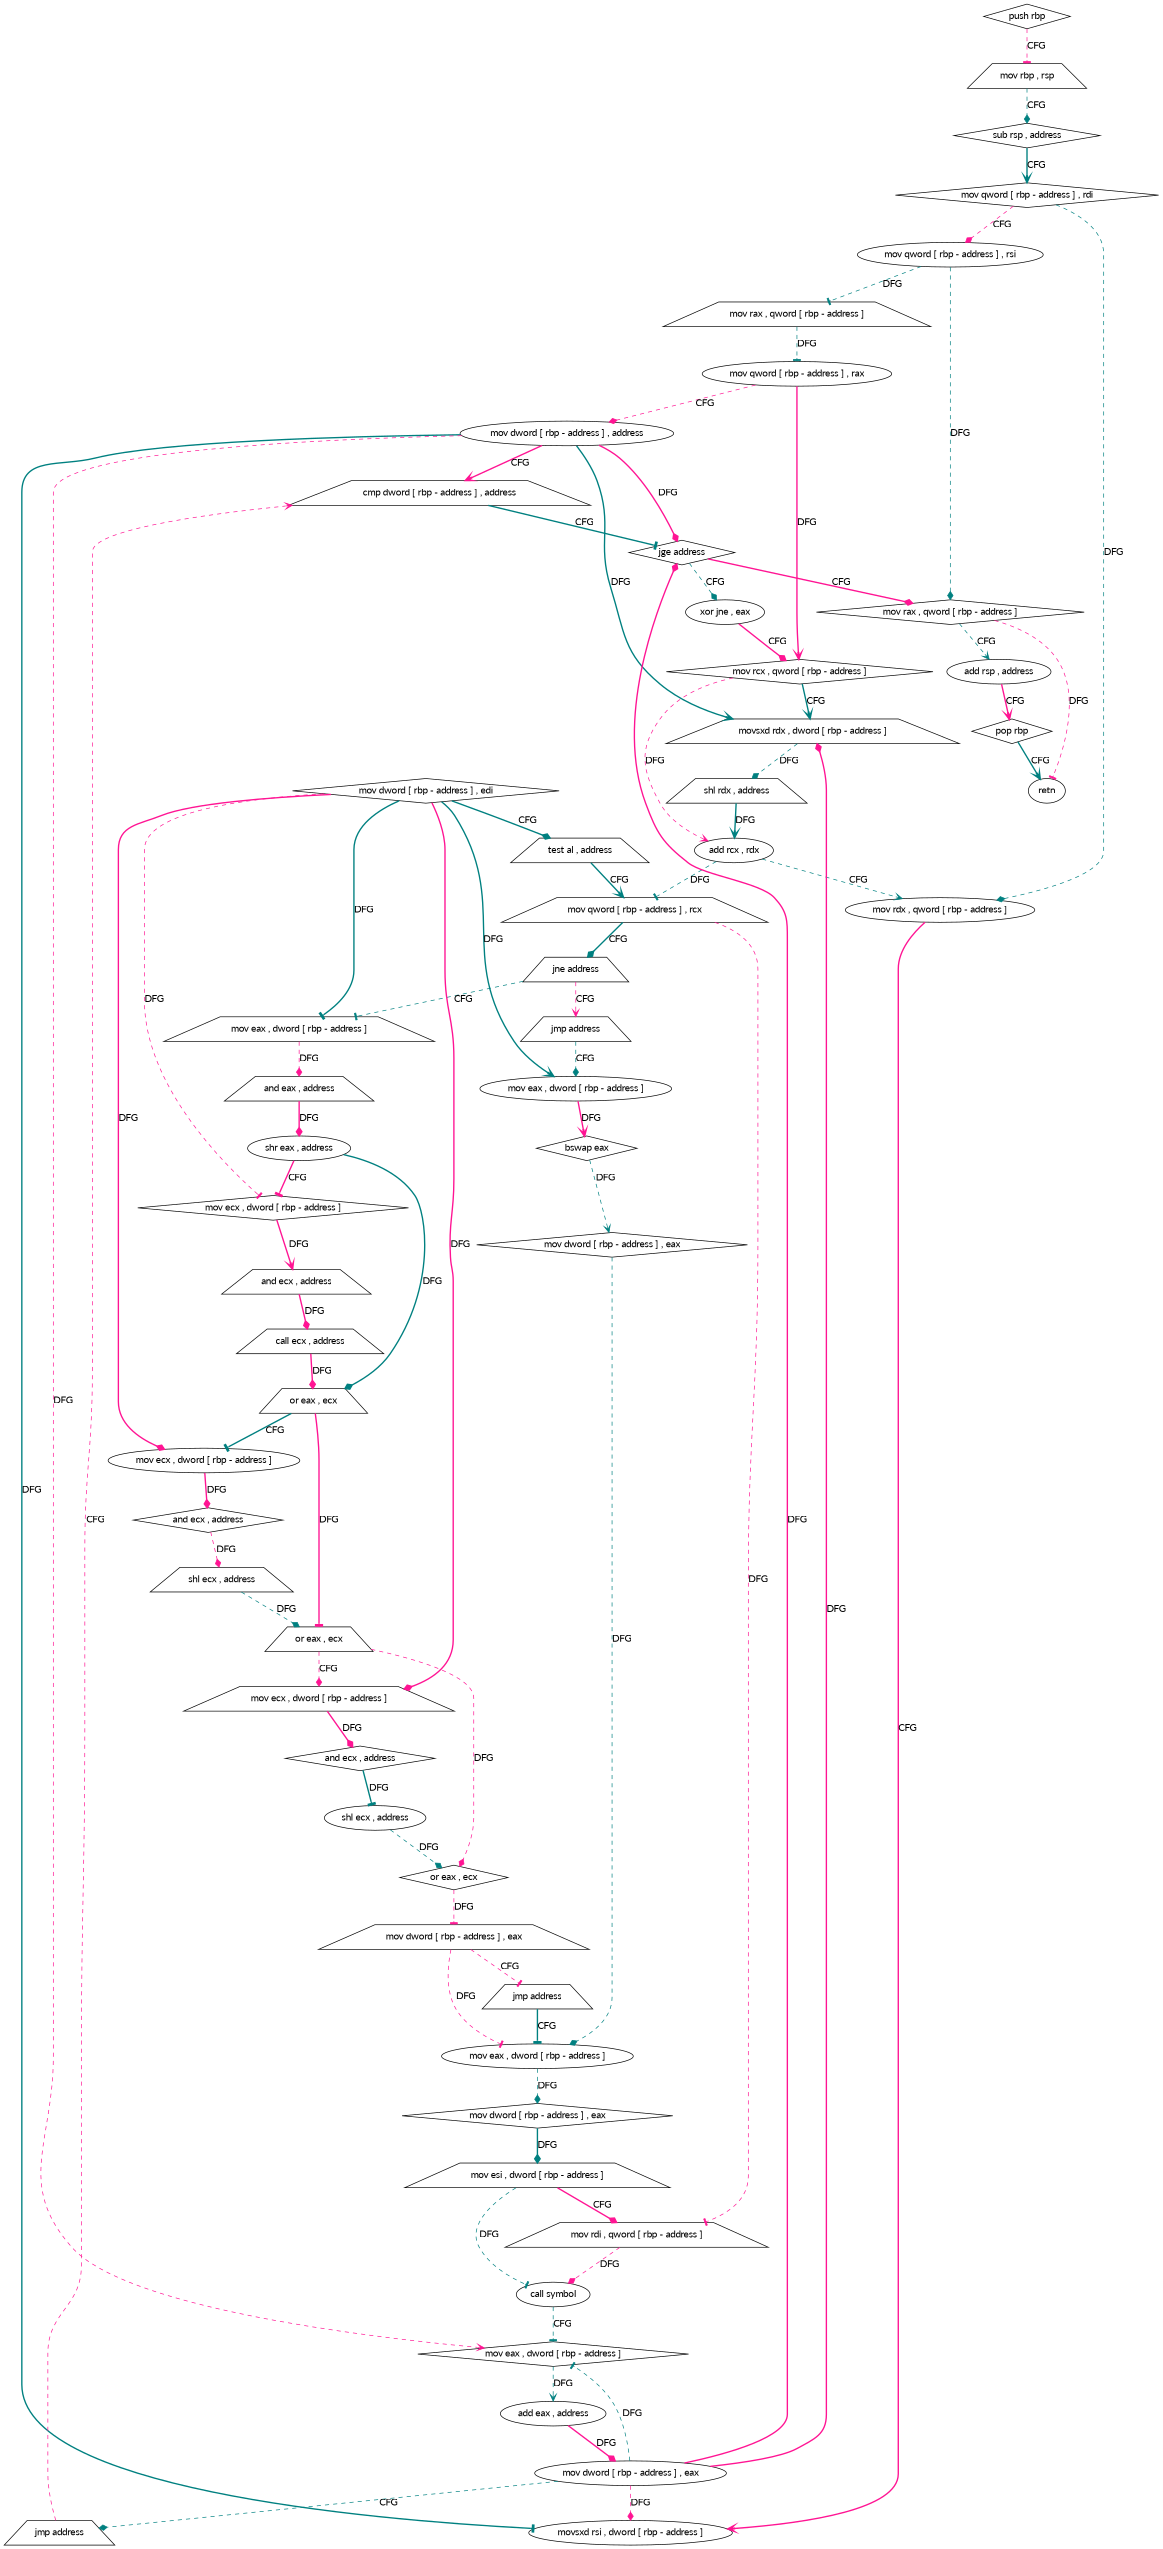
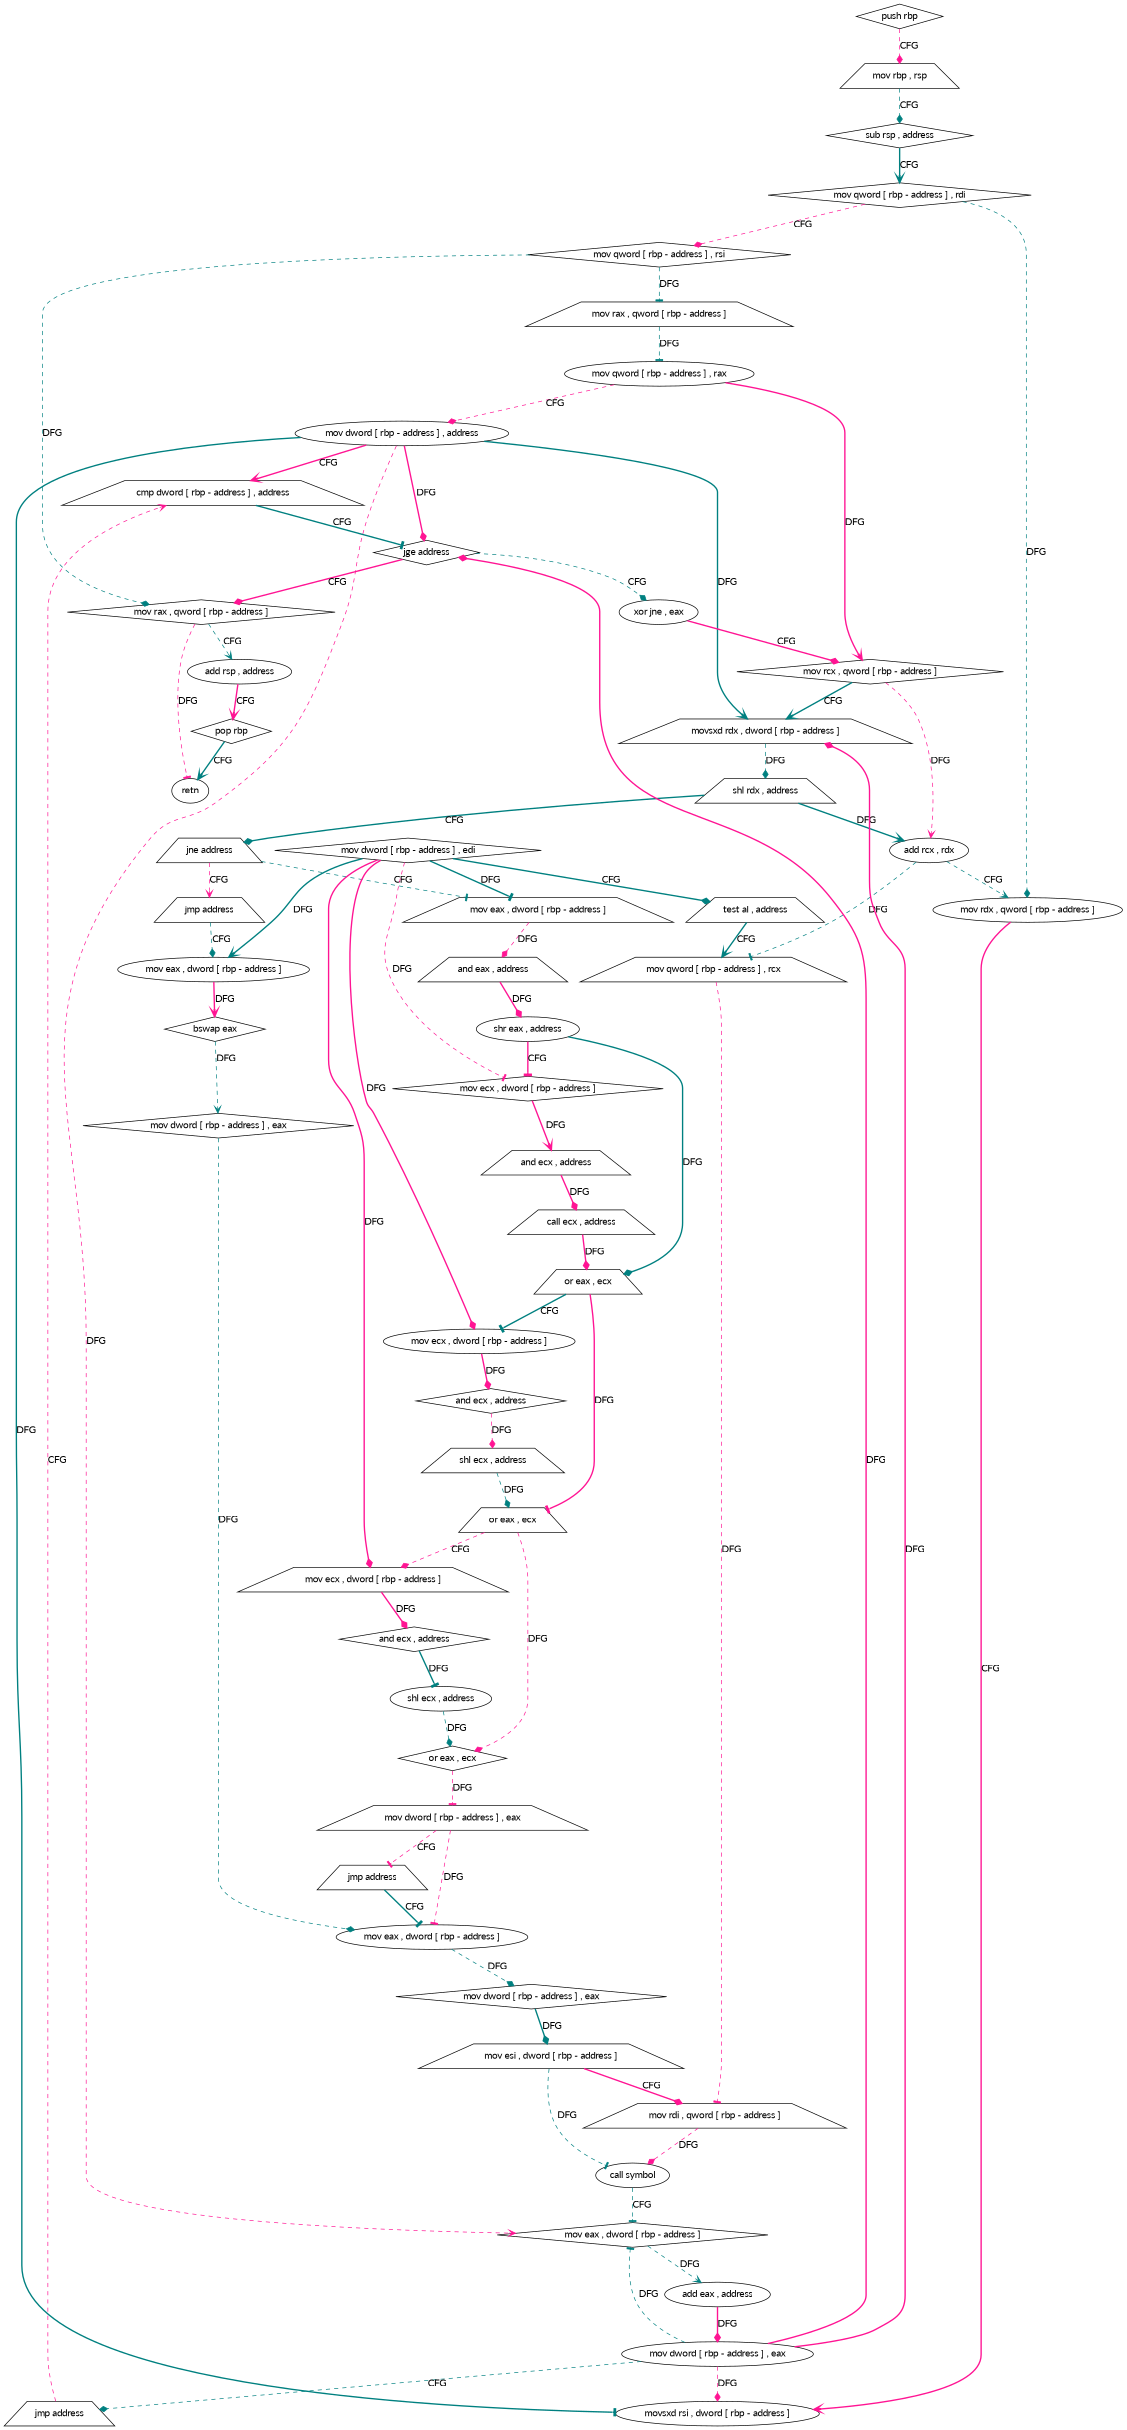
(1027, 45) -> (900, 42)
(950, 255) -> (659, 255)
(608, 937) -> (478, 814)
